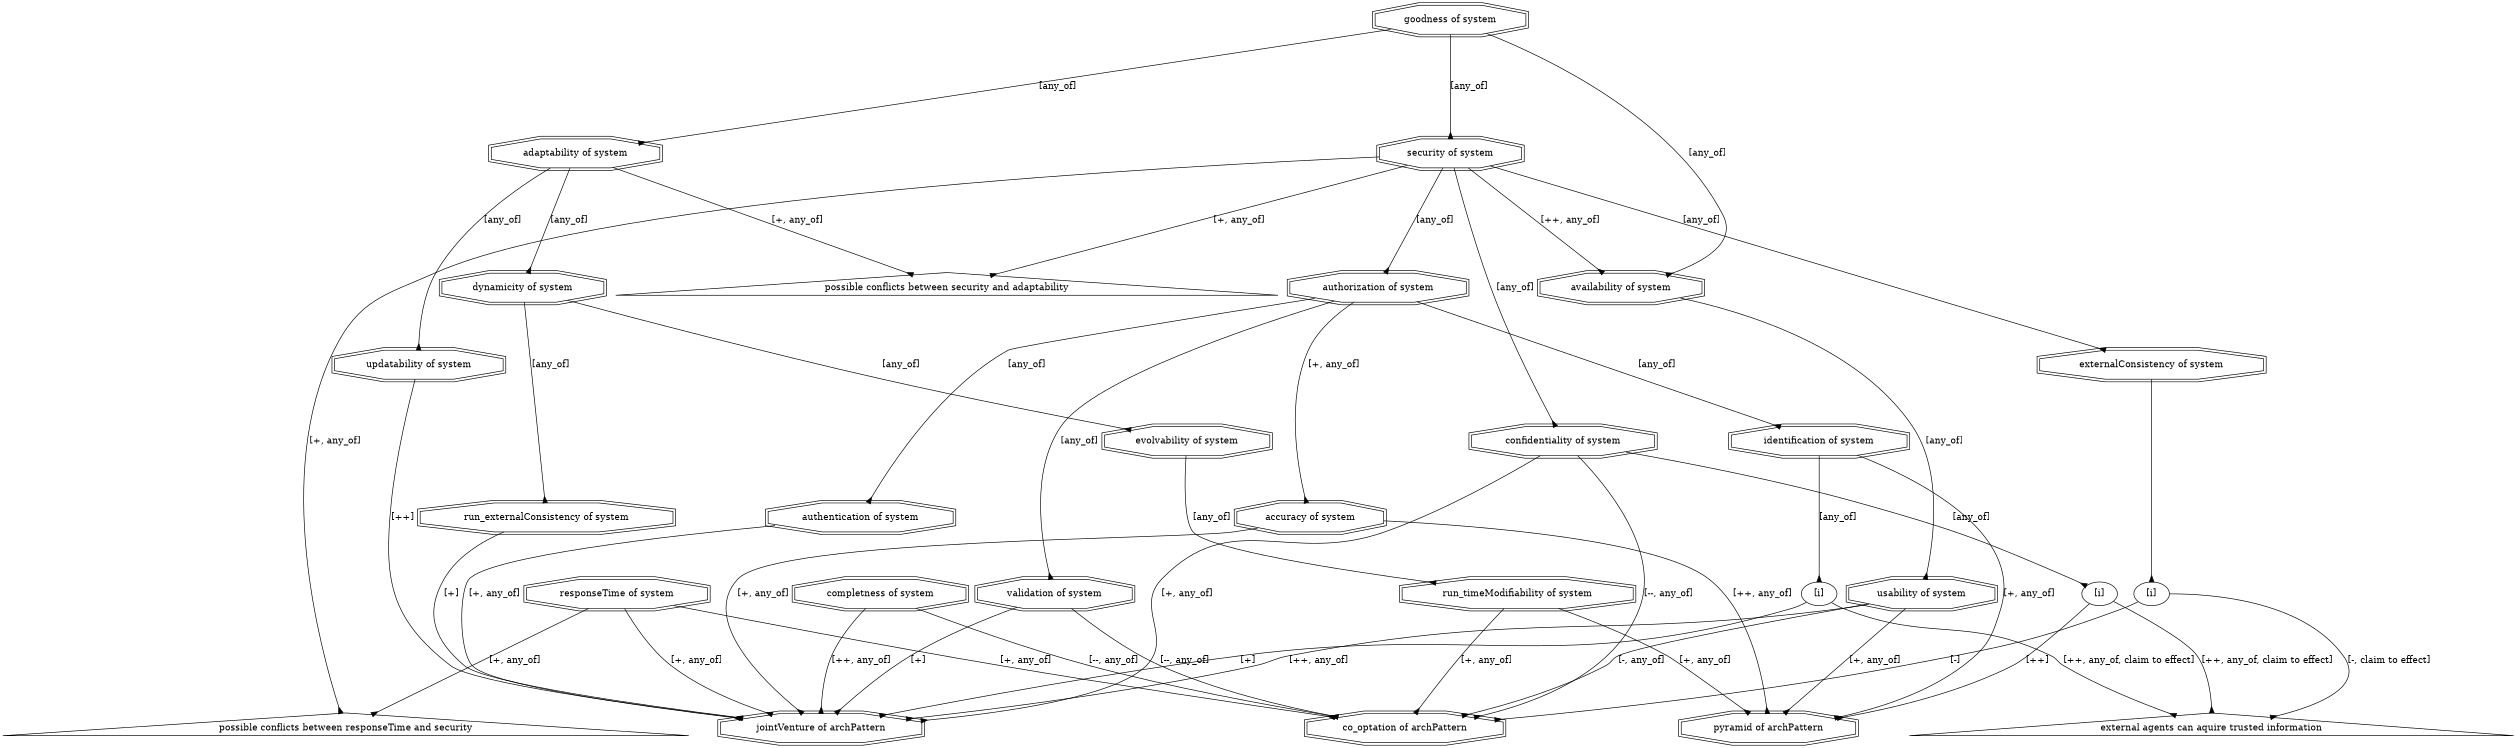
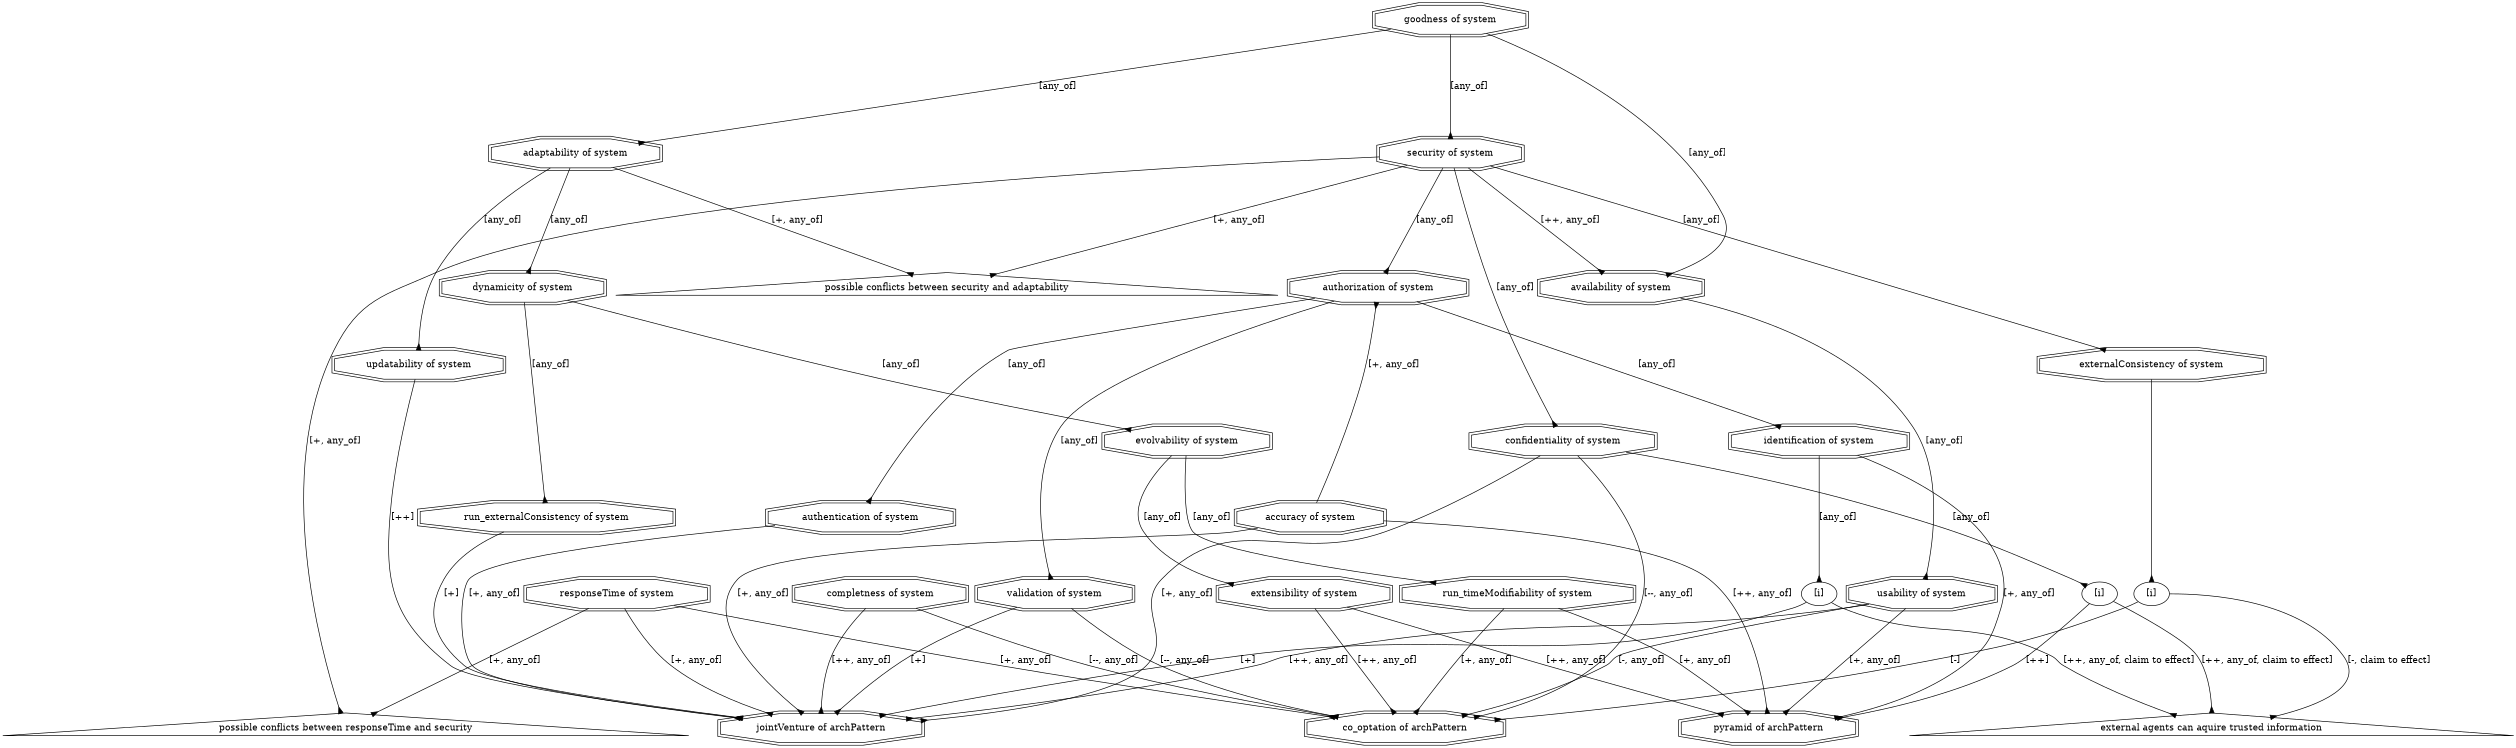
(1297, 389) -> (1353, 408)
none -> (1304, 594)
